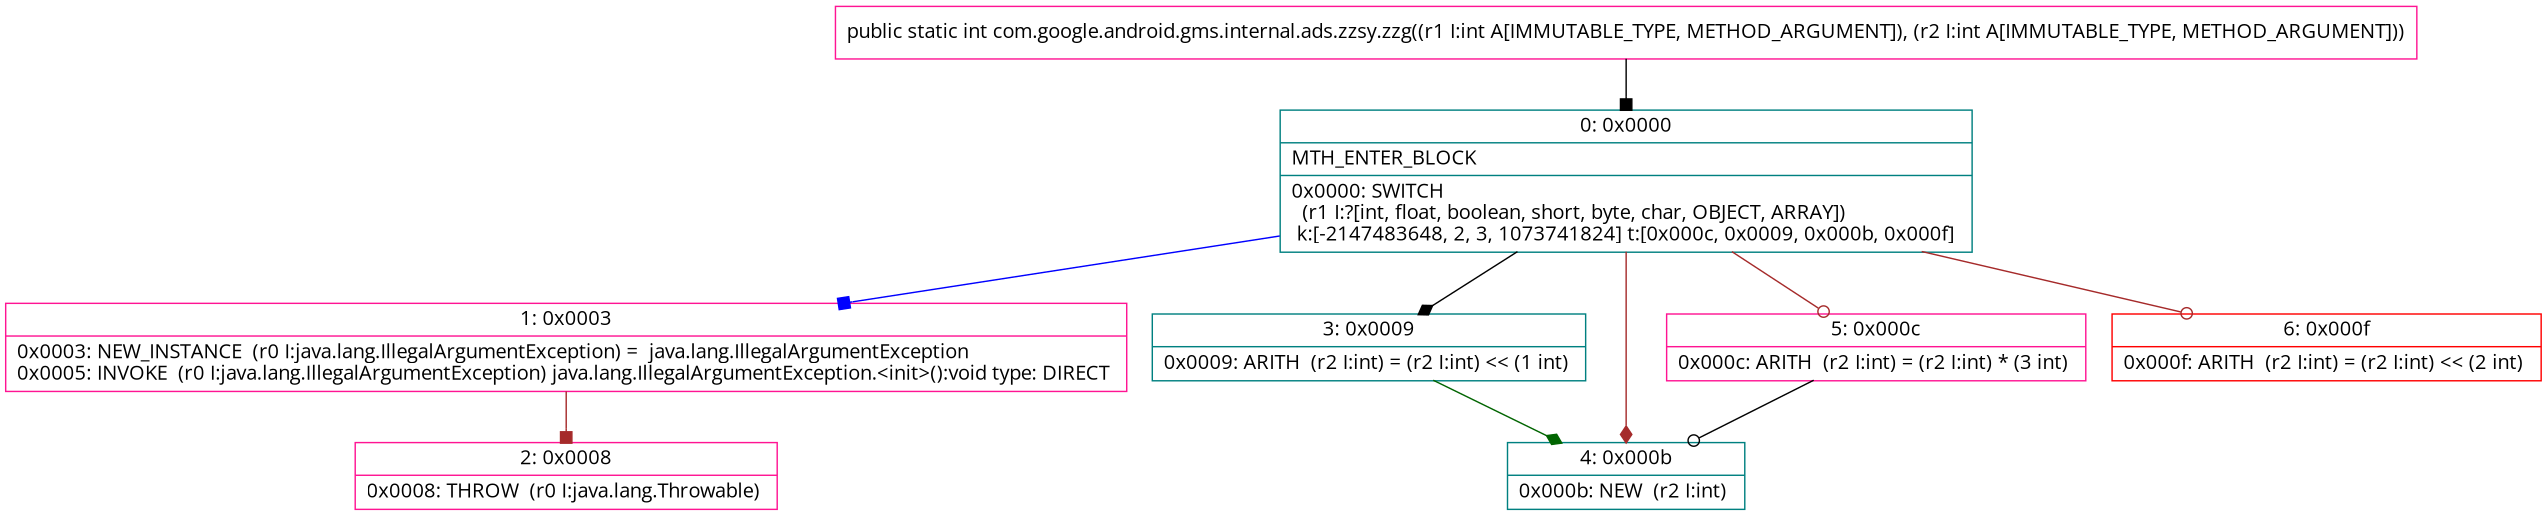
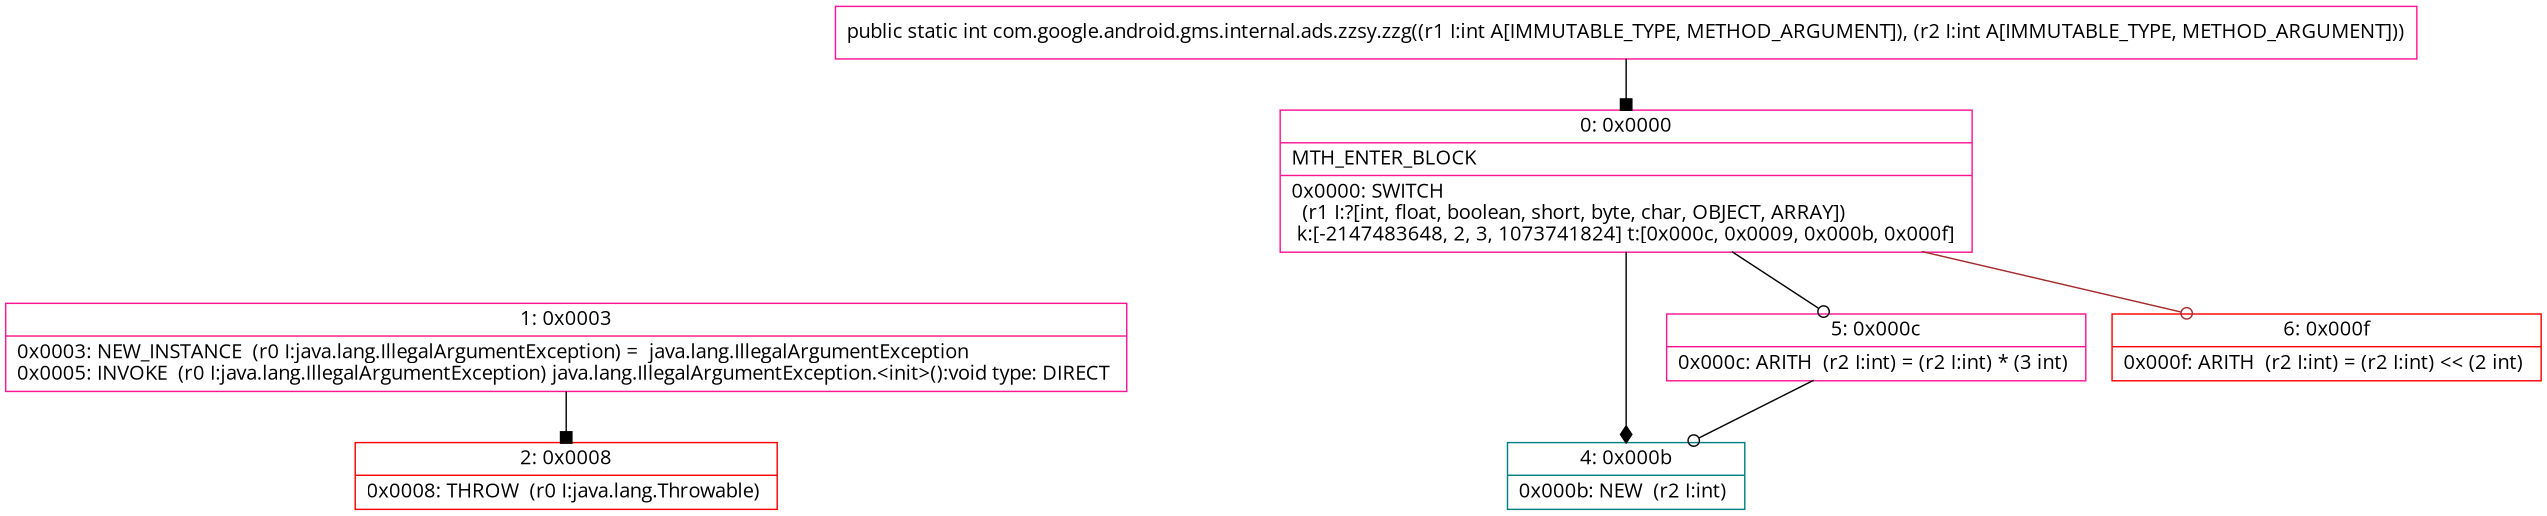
(1626, 181) -> (1626, 181)
(1066, 269) -> none
(1775, 280) -> (1775, 280)
(1626, 339) -> (1626, 339)
(1369, 347) -> none
(566, 410) -> (566, 410)
(566, 476) -> (566, 476)
